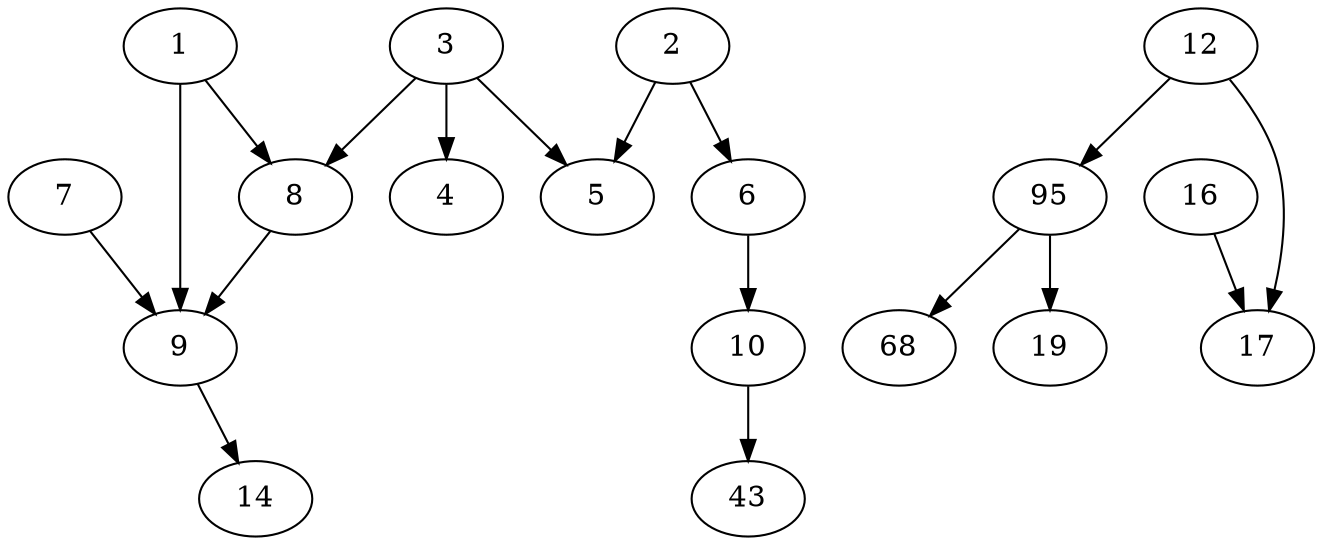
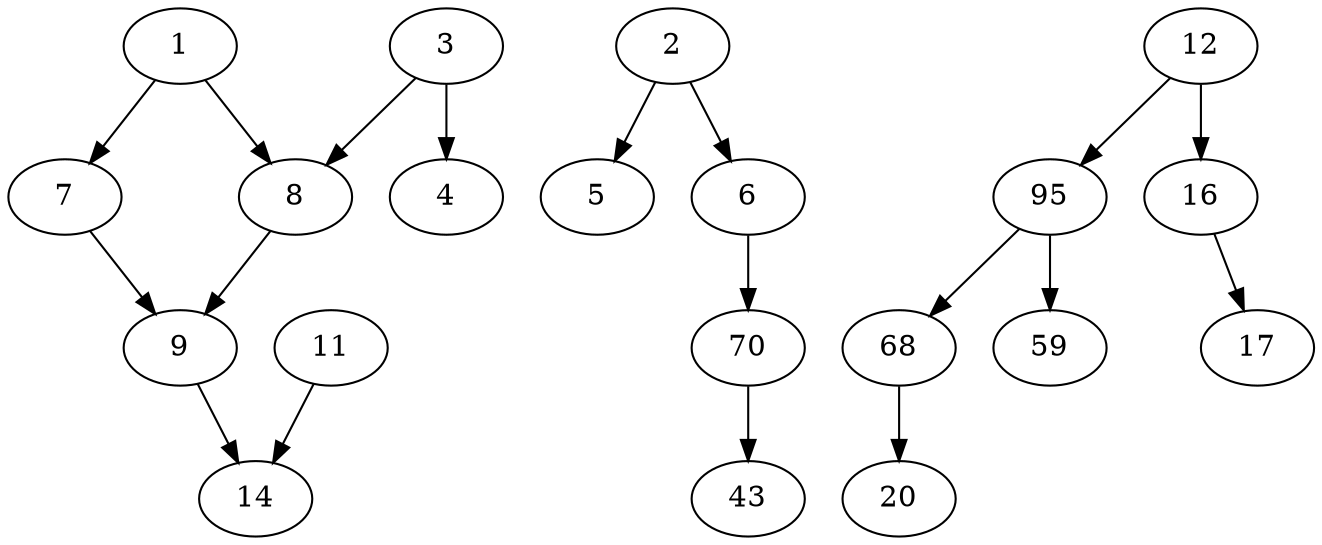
(514, 114) -> none
(1281, 178) -> (1201, 111)
(180, 186) -> (129, 113)
none -> (331, 348)
(748, 348) -> (748, 348)
(1050, 348) -> (1050, 348)
none -> (899, 499)
